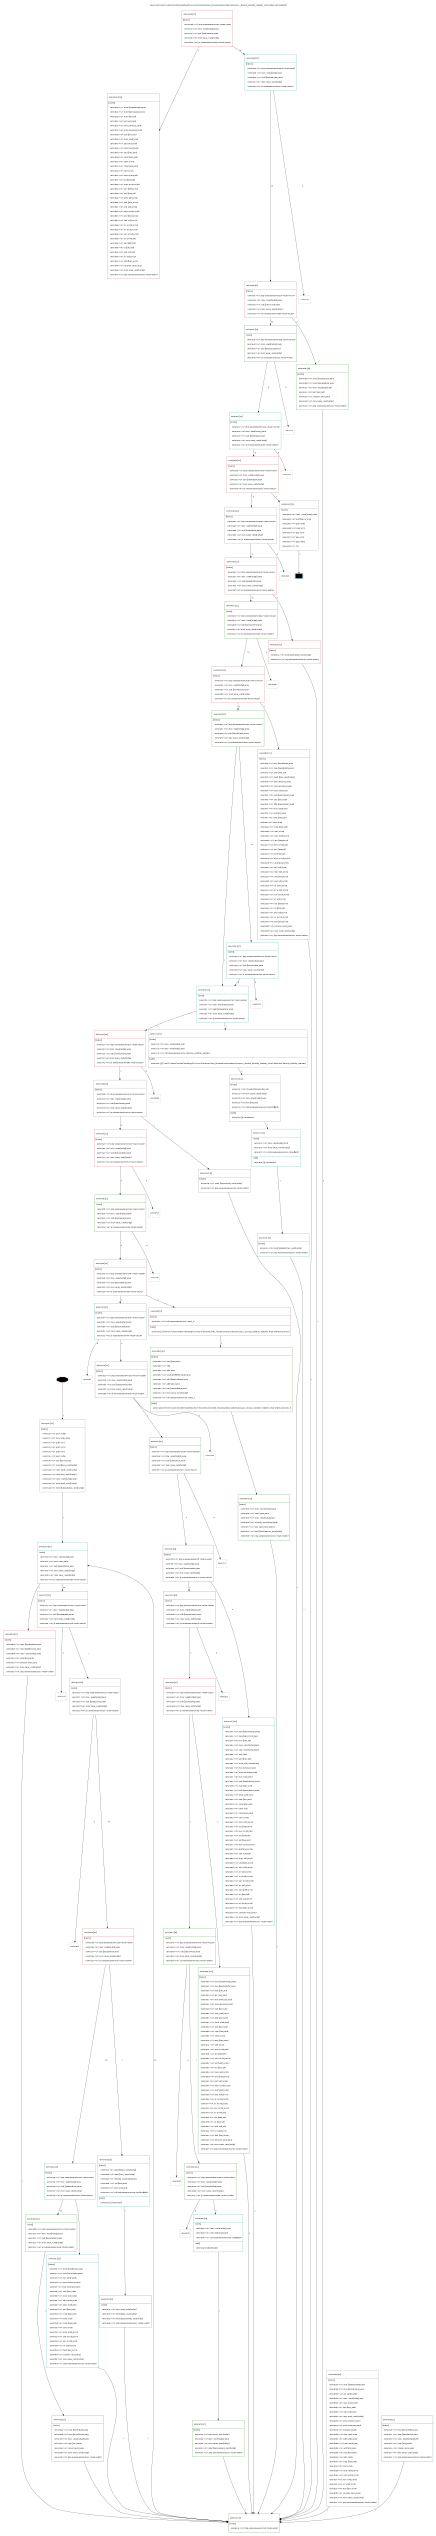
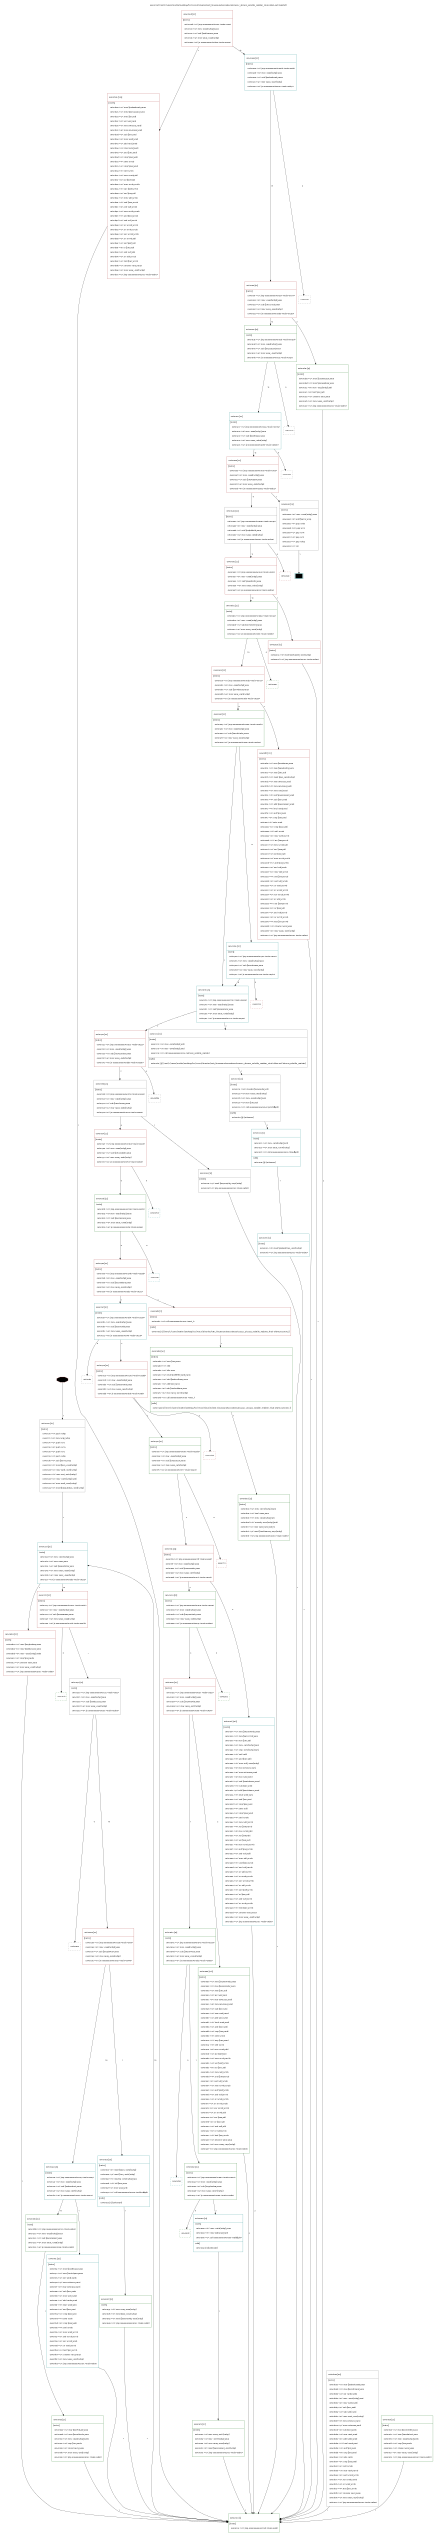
none -> (76, 1397)
